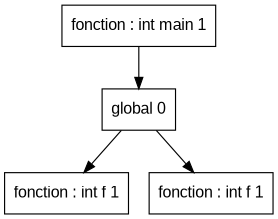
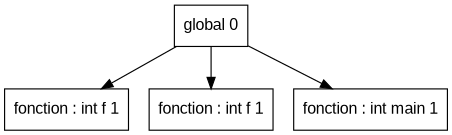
(139, 62) -> (285, 65)
